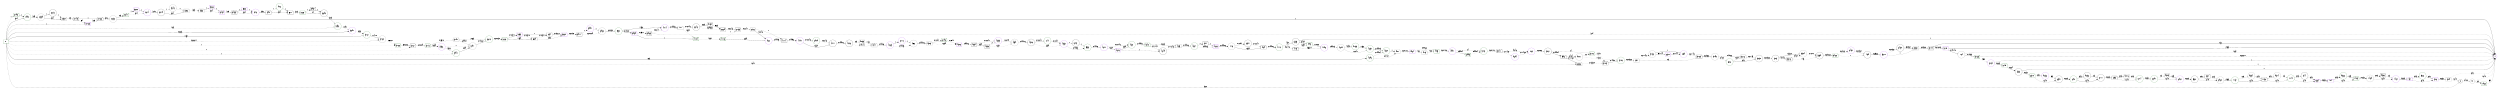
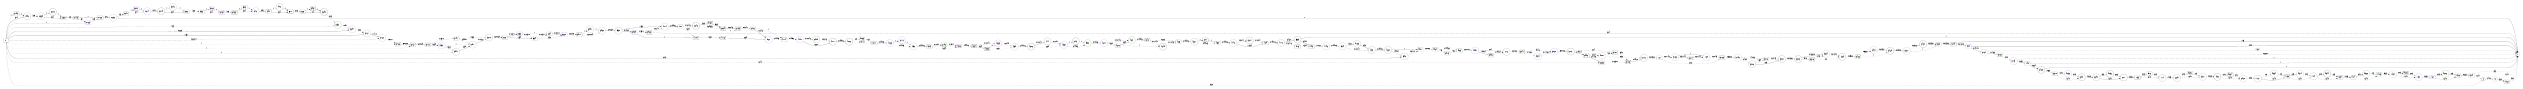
(1309, 49) -> none
(1378, 55) -> (1396, 53)
